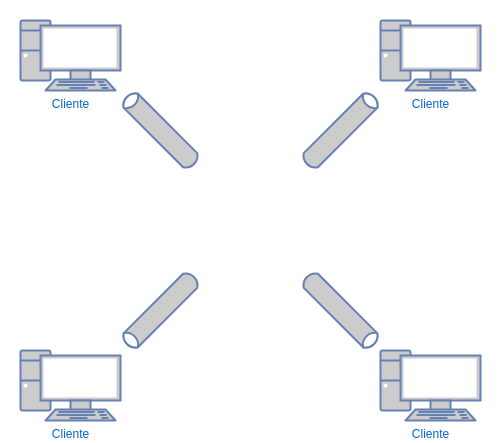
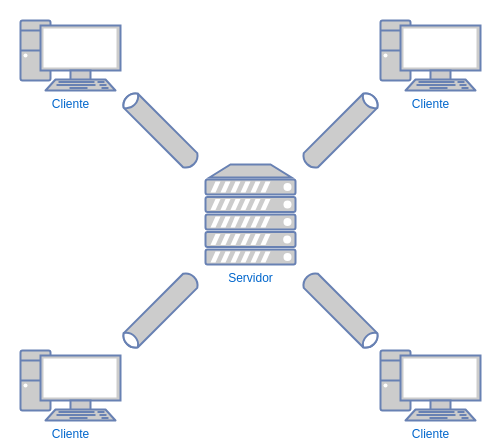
none -> (251, 215)
